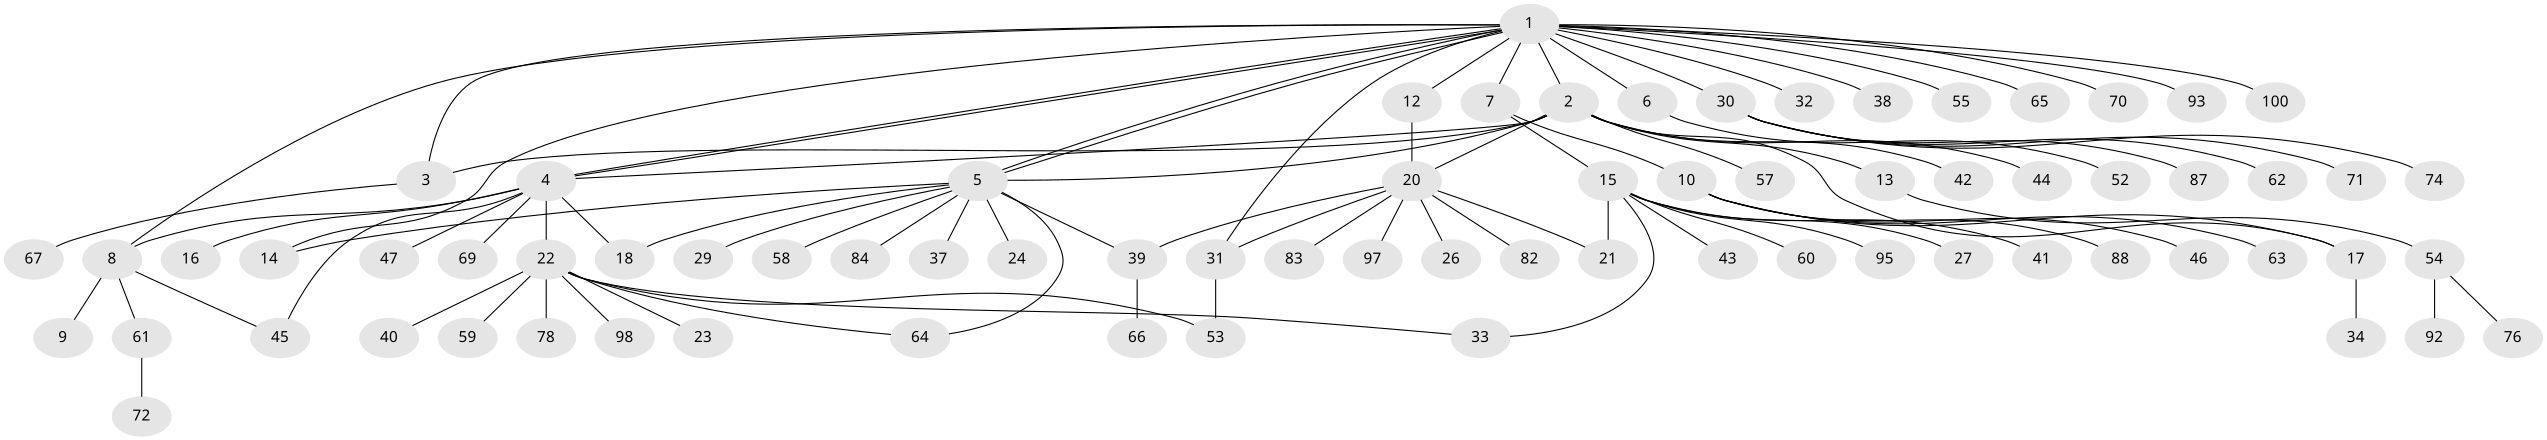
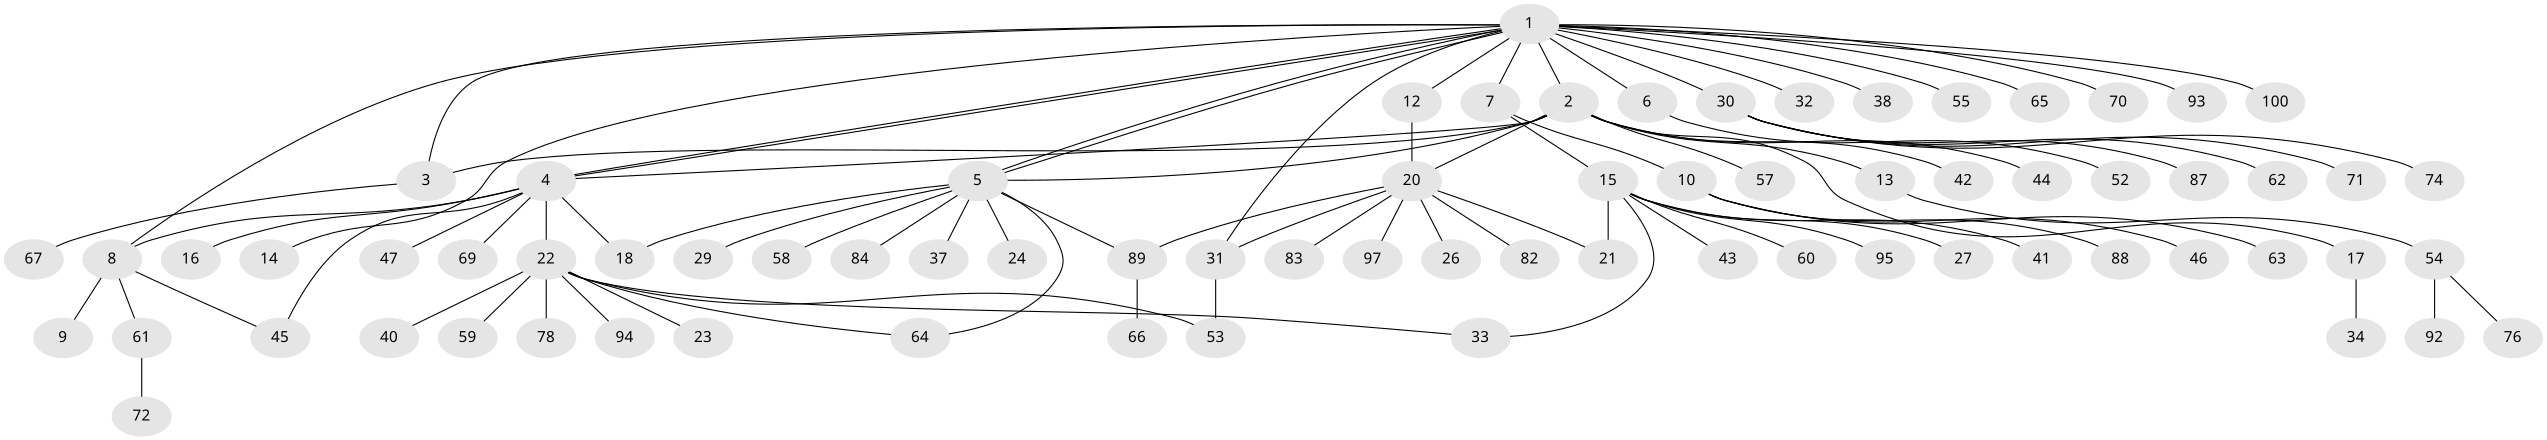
(621, 207) -> none
(2021, 220) -> none
(1137, 259) -> (1137, 259)
(625, 338) -> (625, 338)
